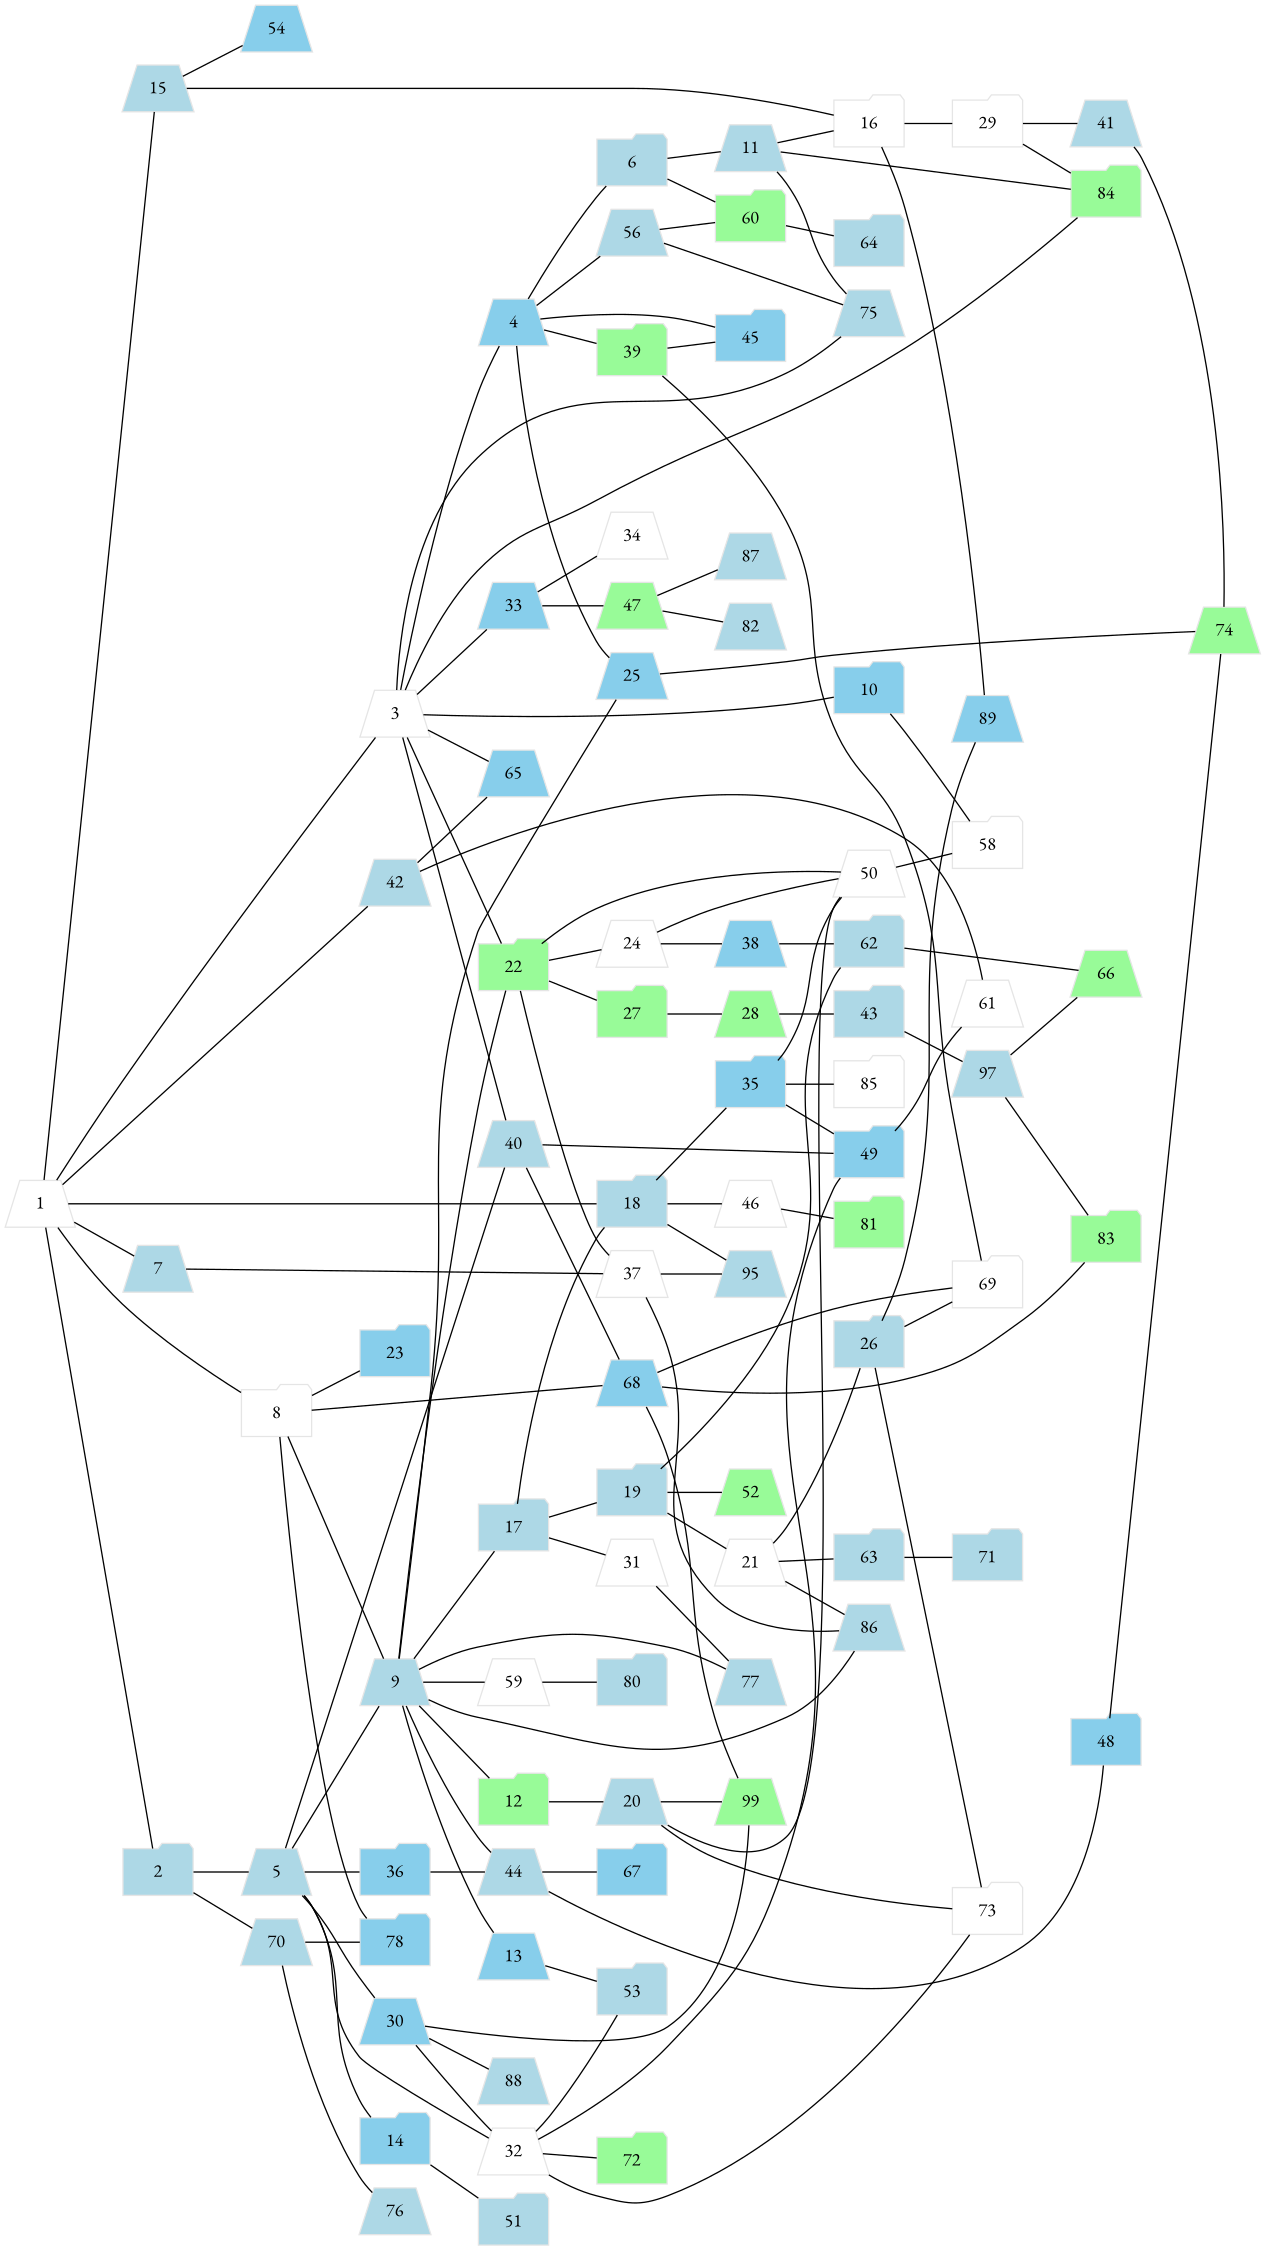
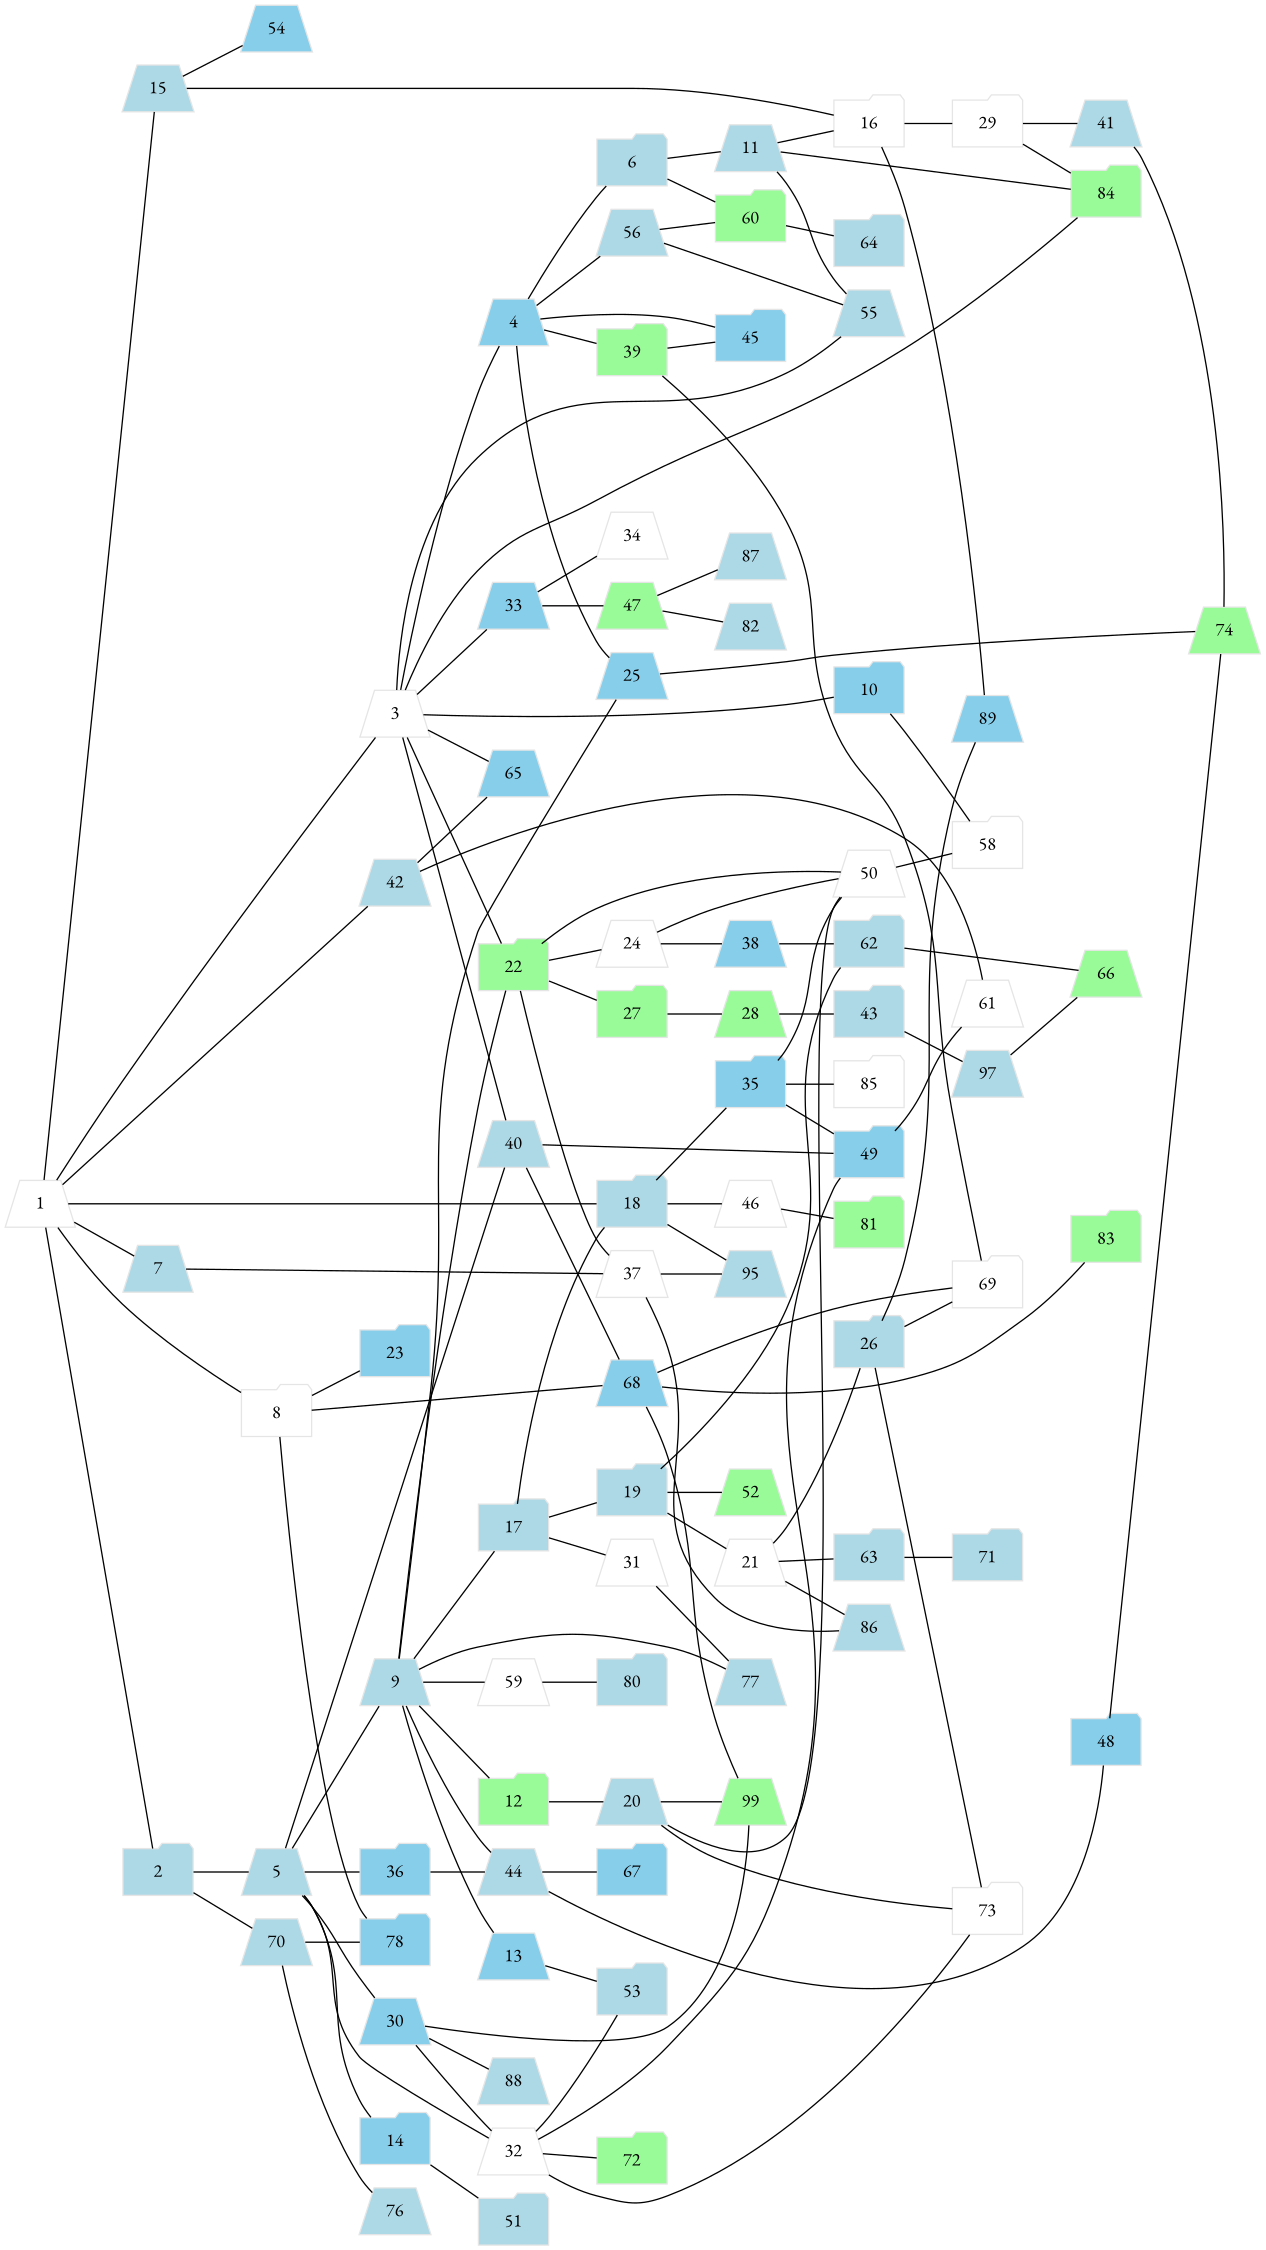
(869, 313) -> (869, 313)
(1047, 1156) -> none
(336, 1548) -> none
(655, 1749) -> none
